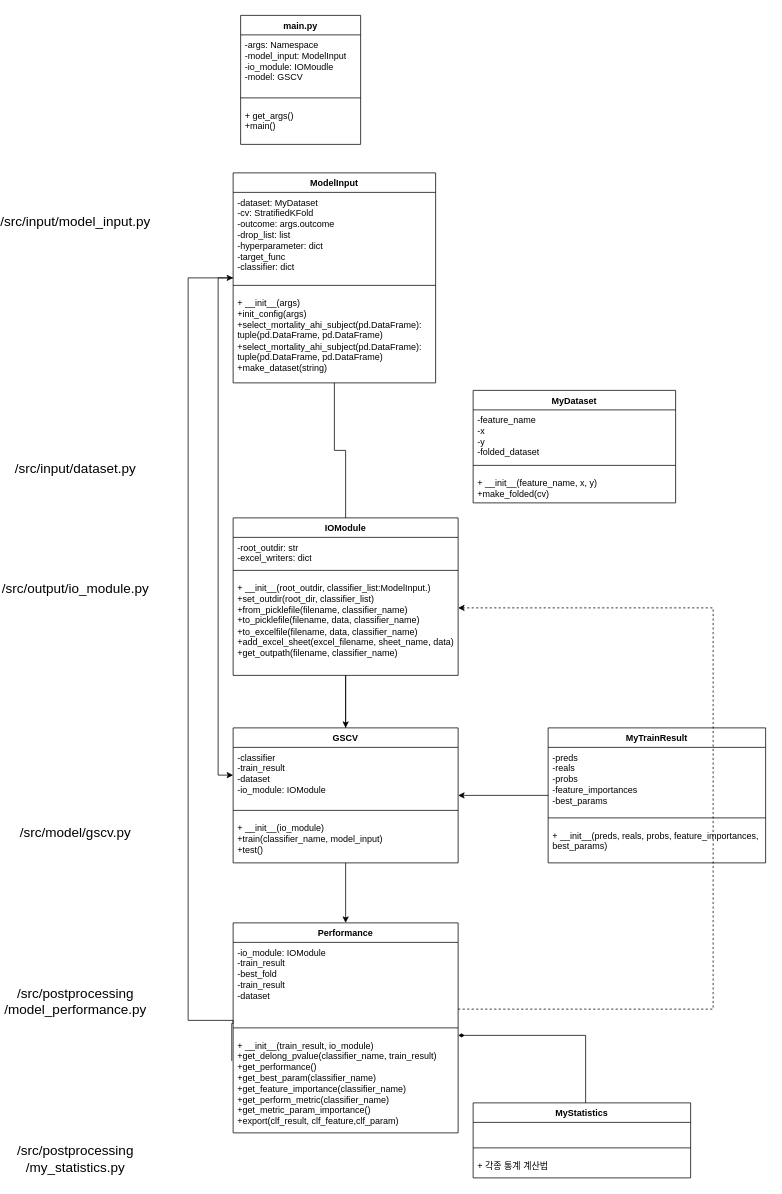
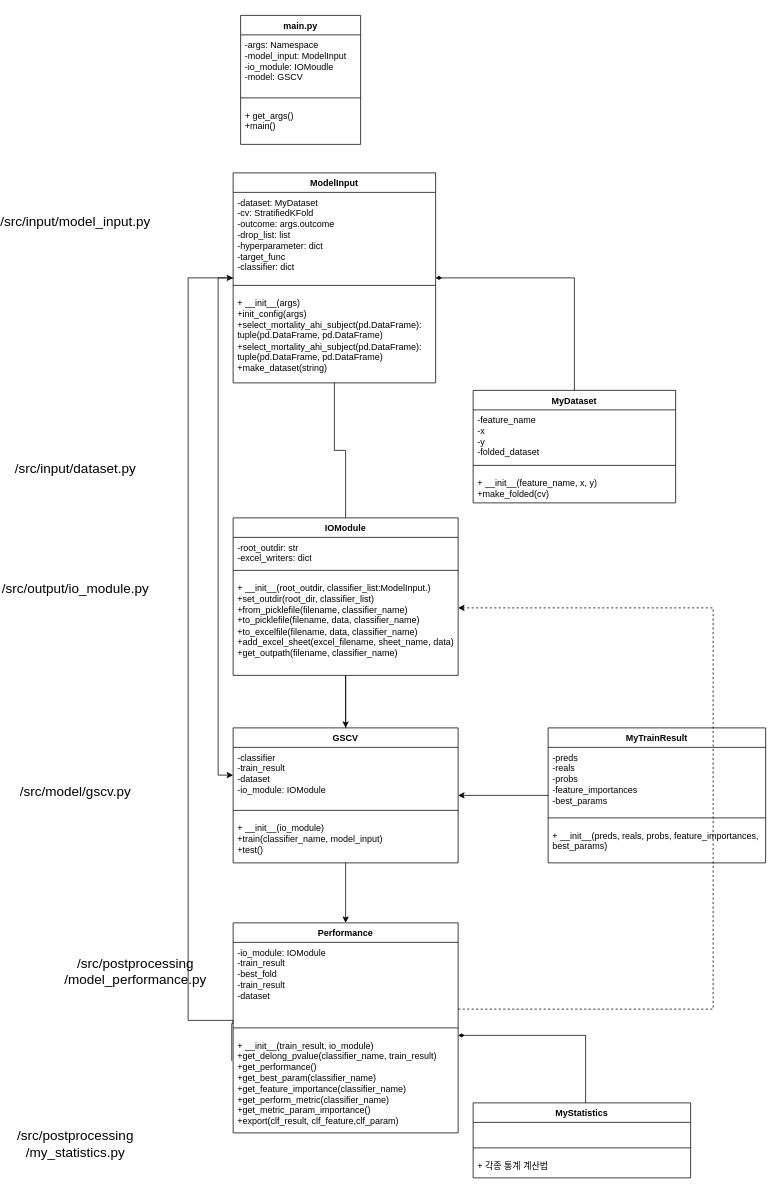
none -> (574, 333)
(75, 833) -> (75, 792)
(75, 1002) -> (135, 972)
(75, 1159) -> (75, 1144)
